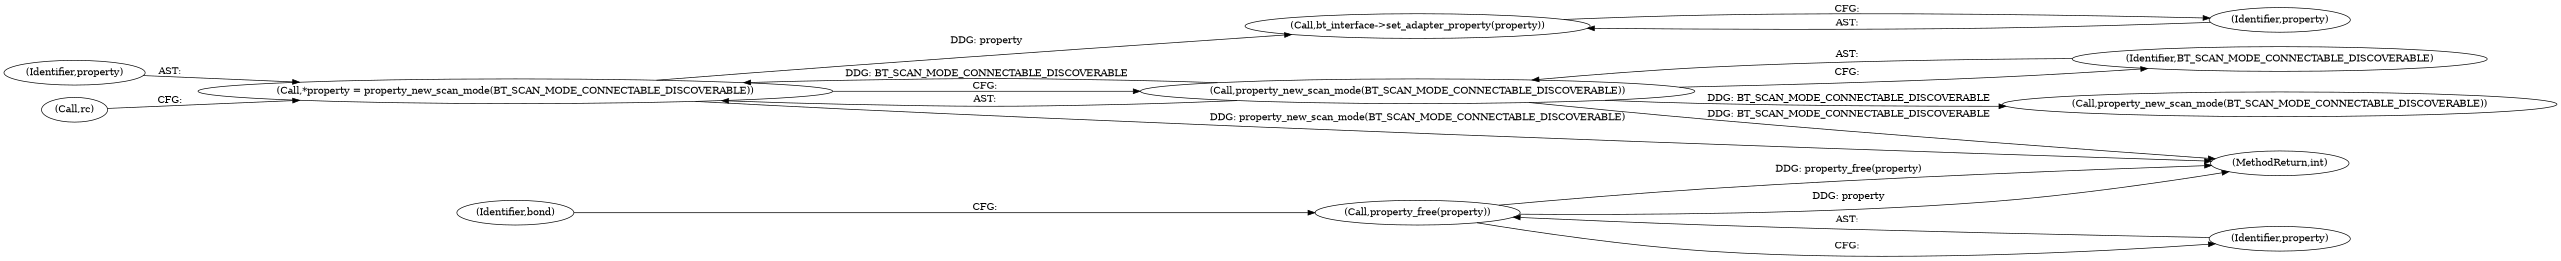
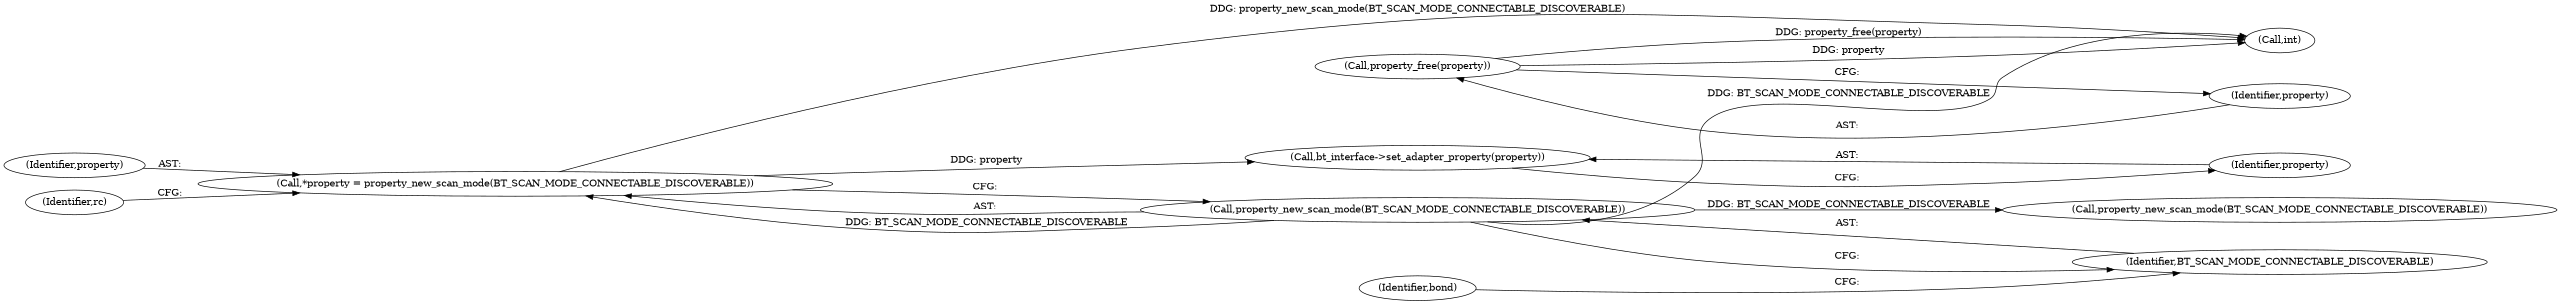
(75, 110) -> (75, 202)
(2280, 163) -> (2280, 40)
(941, 213) -> (1825, 292)
